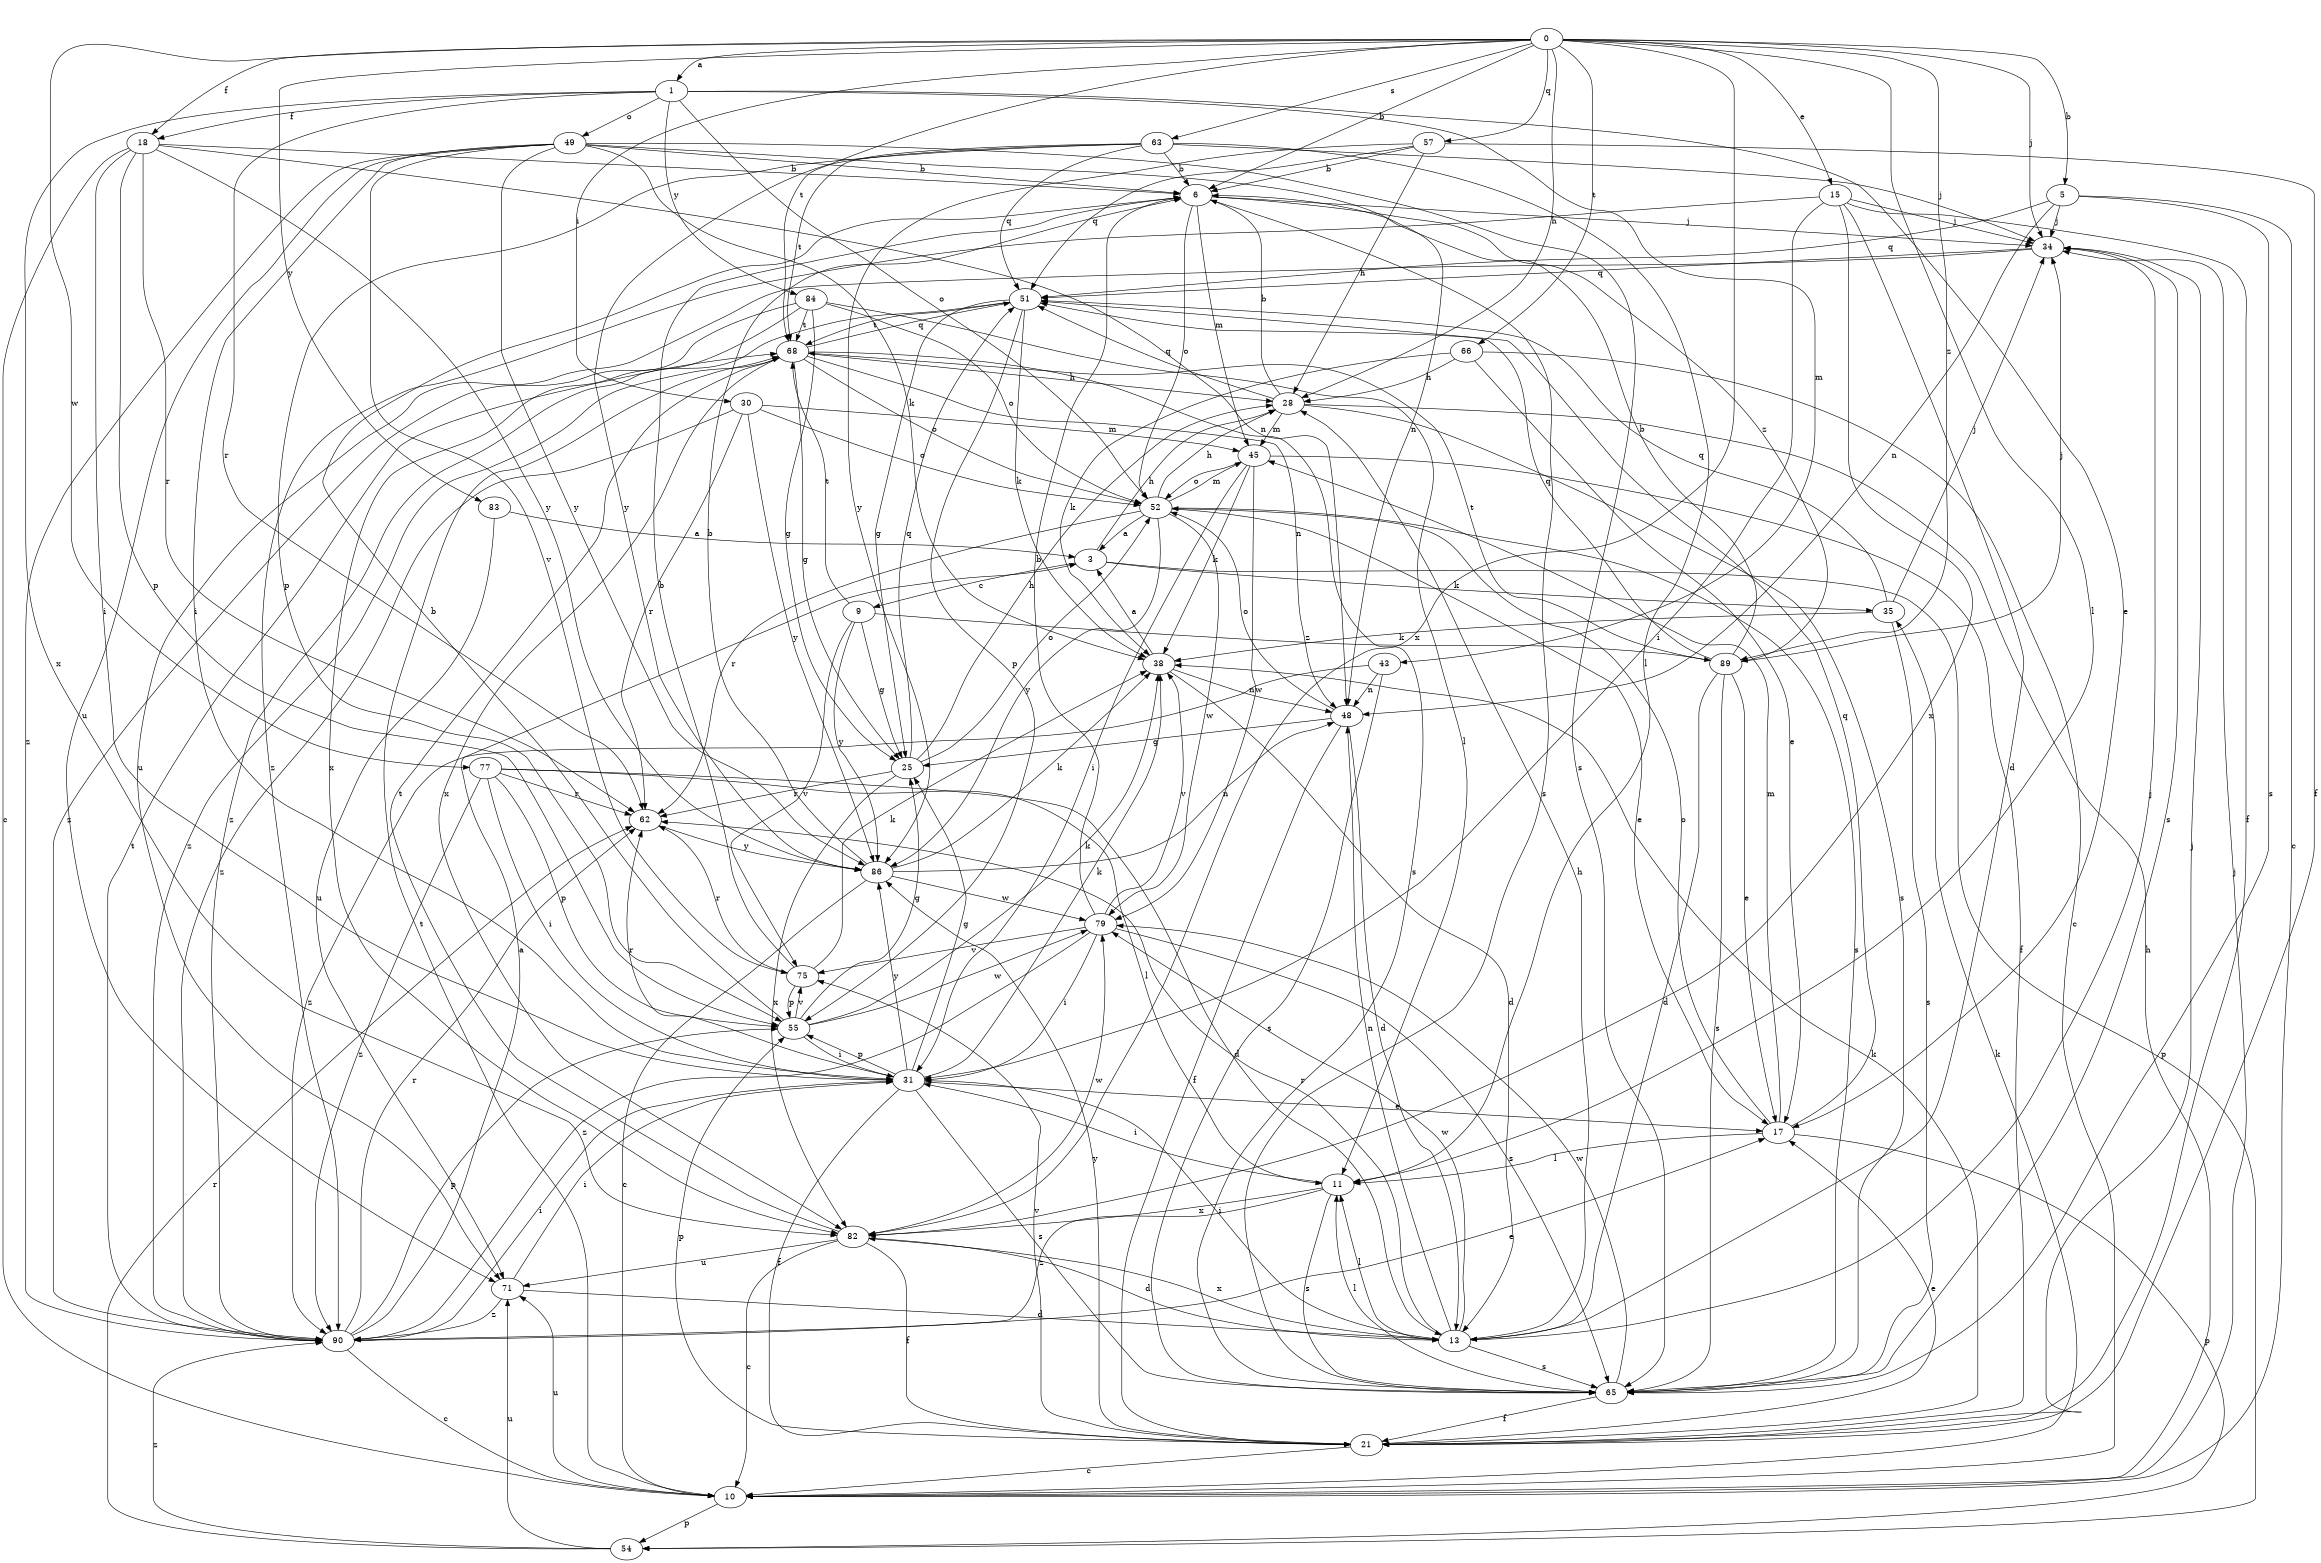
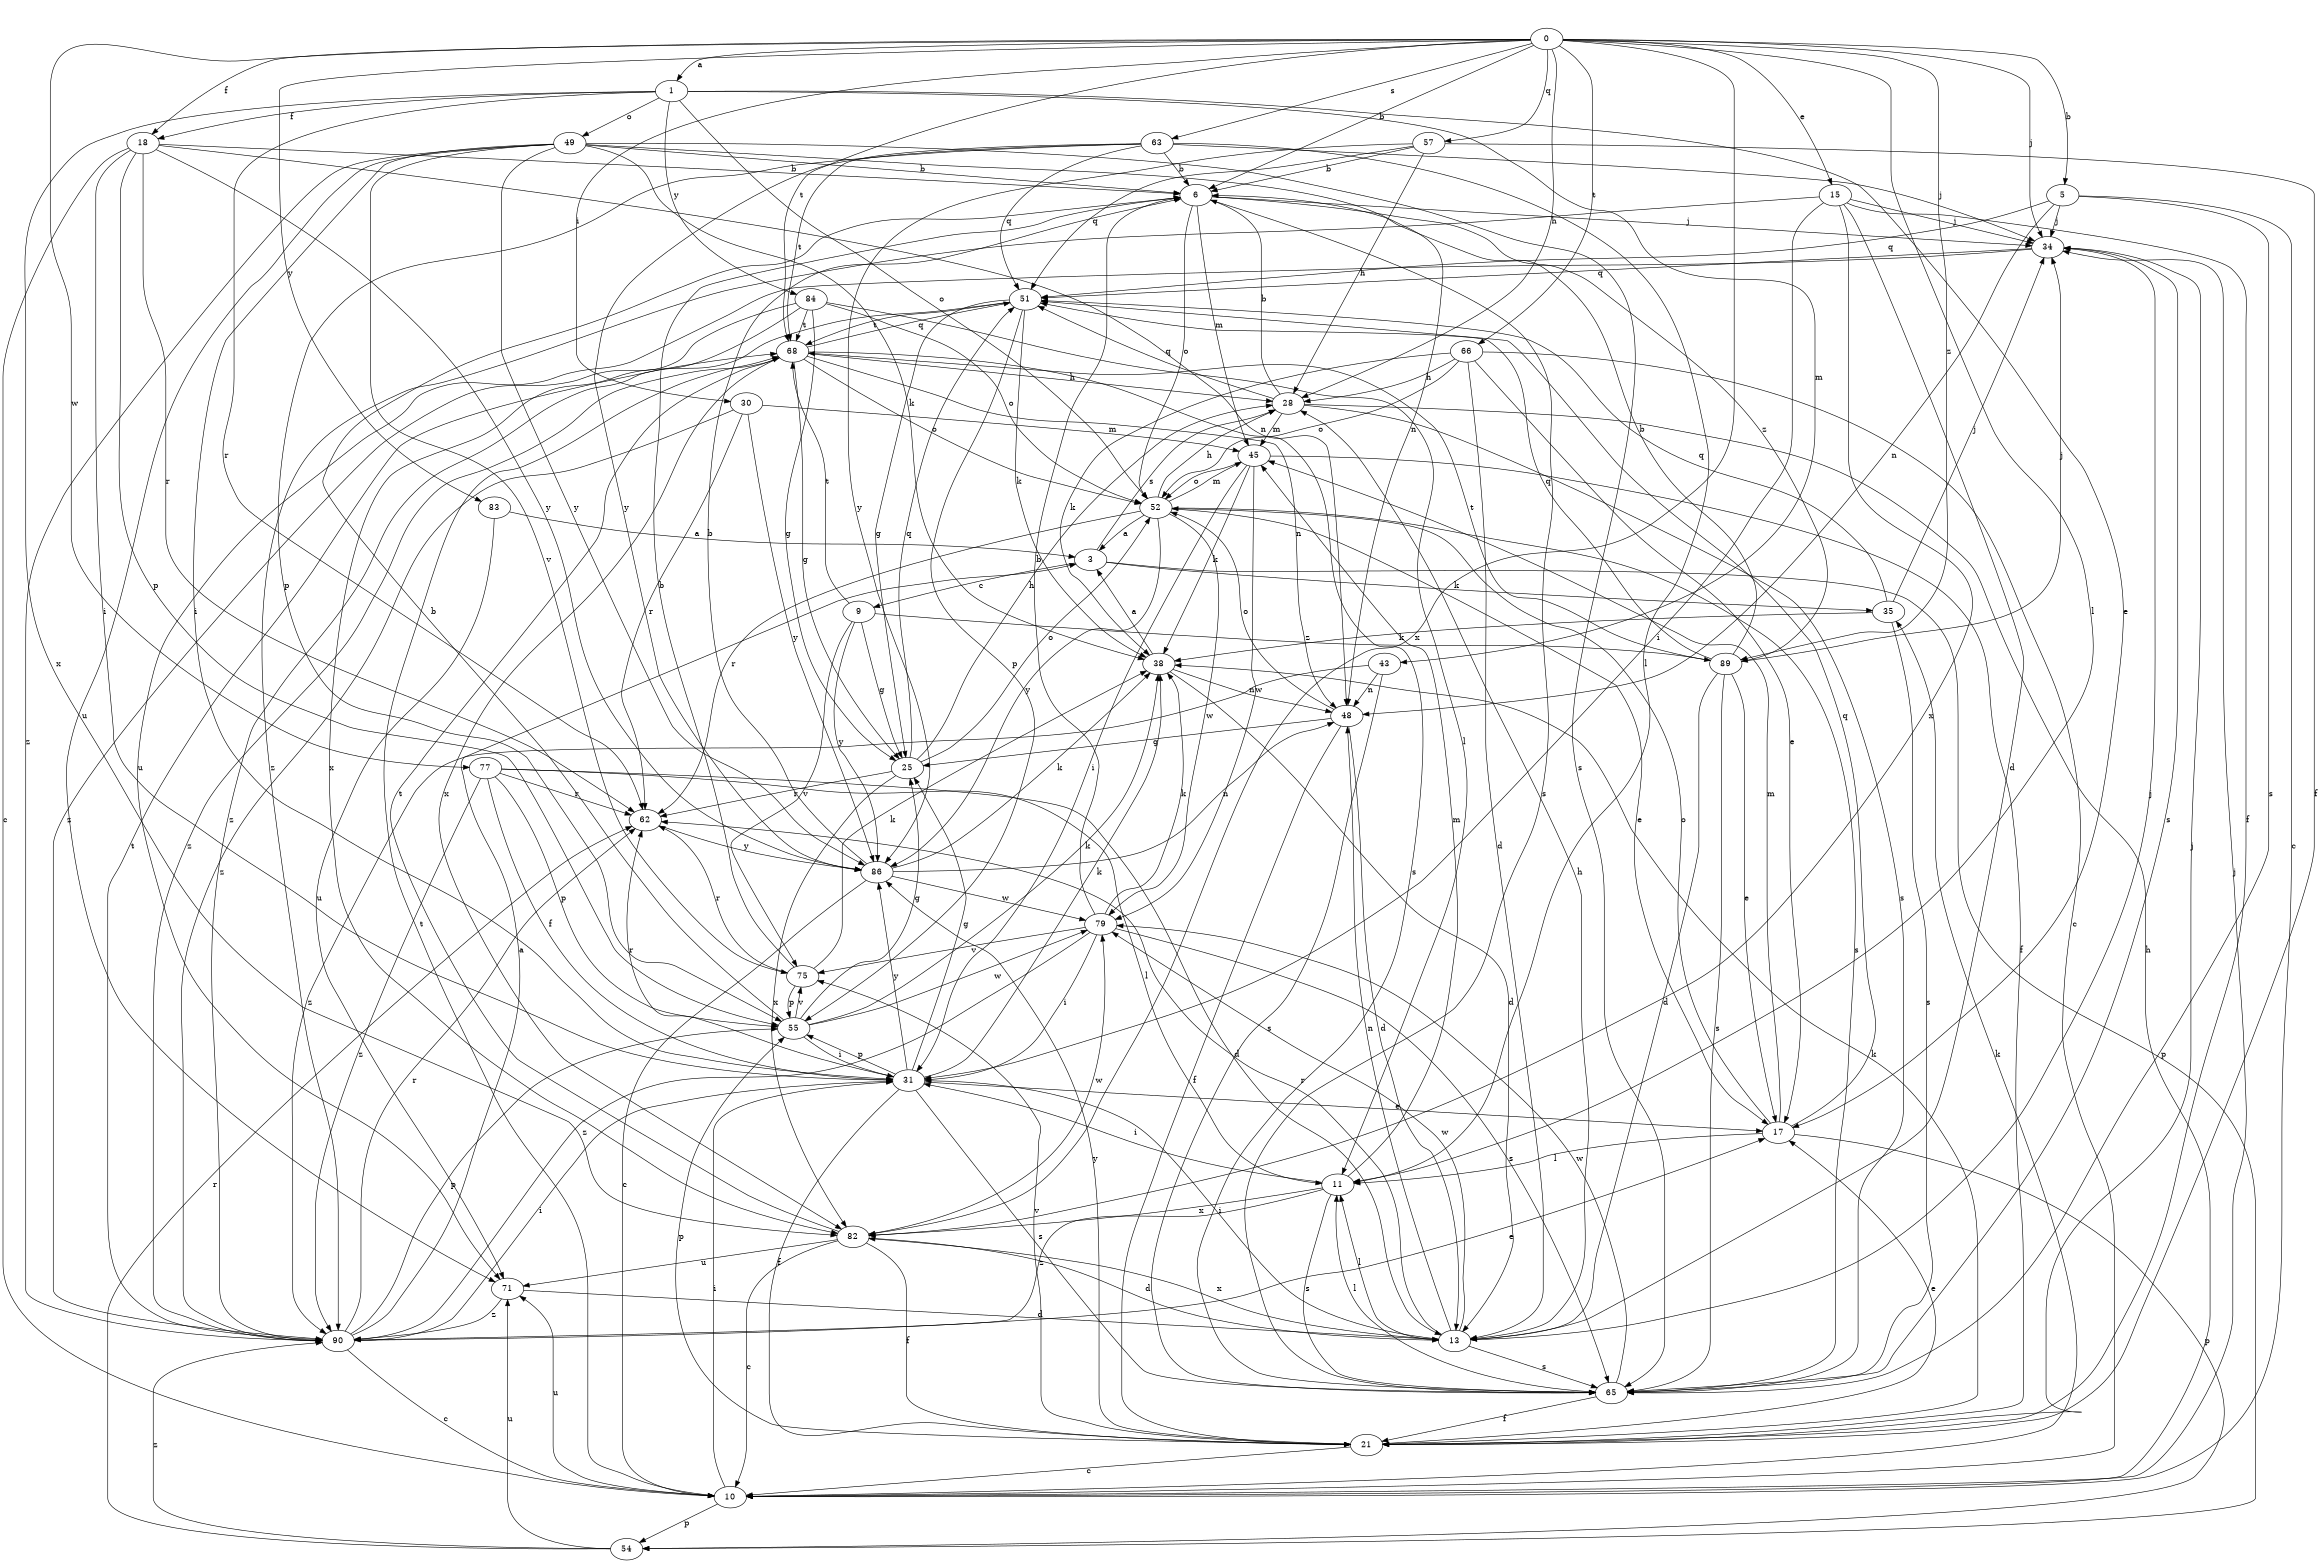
(943, 472) -> (1310, 427)
(1152, 482) -> (1152, 482)
(1184, 794) -> (1184, 794)
none -> (1451, 807)
none -> (1500, 871)
(550, 924) -> (550, 924)
(665, 1117) -> (714, 1217)
